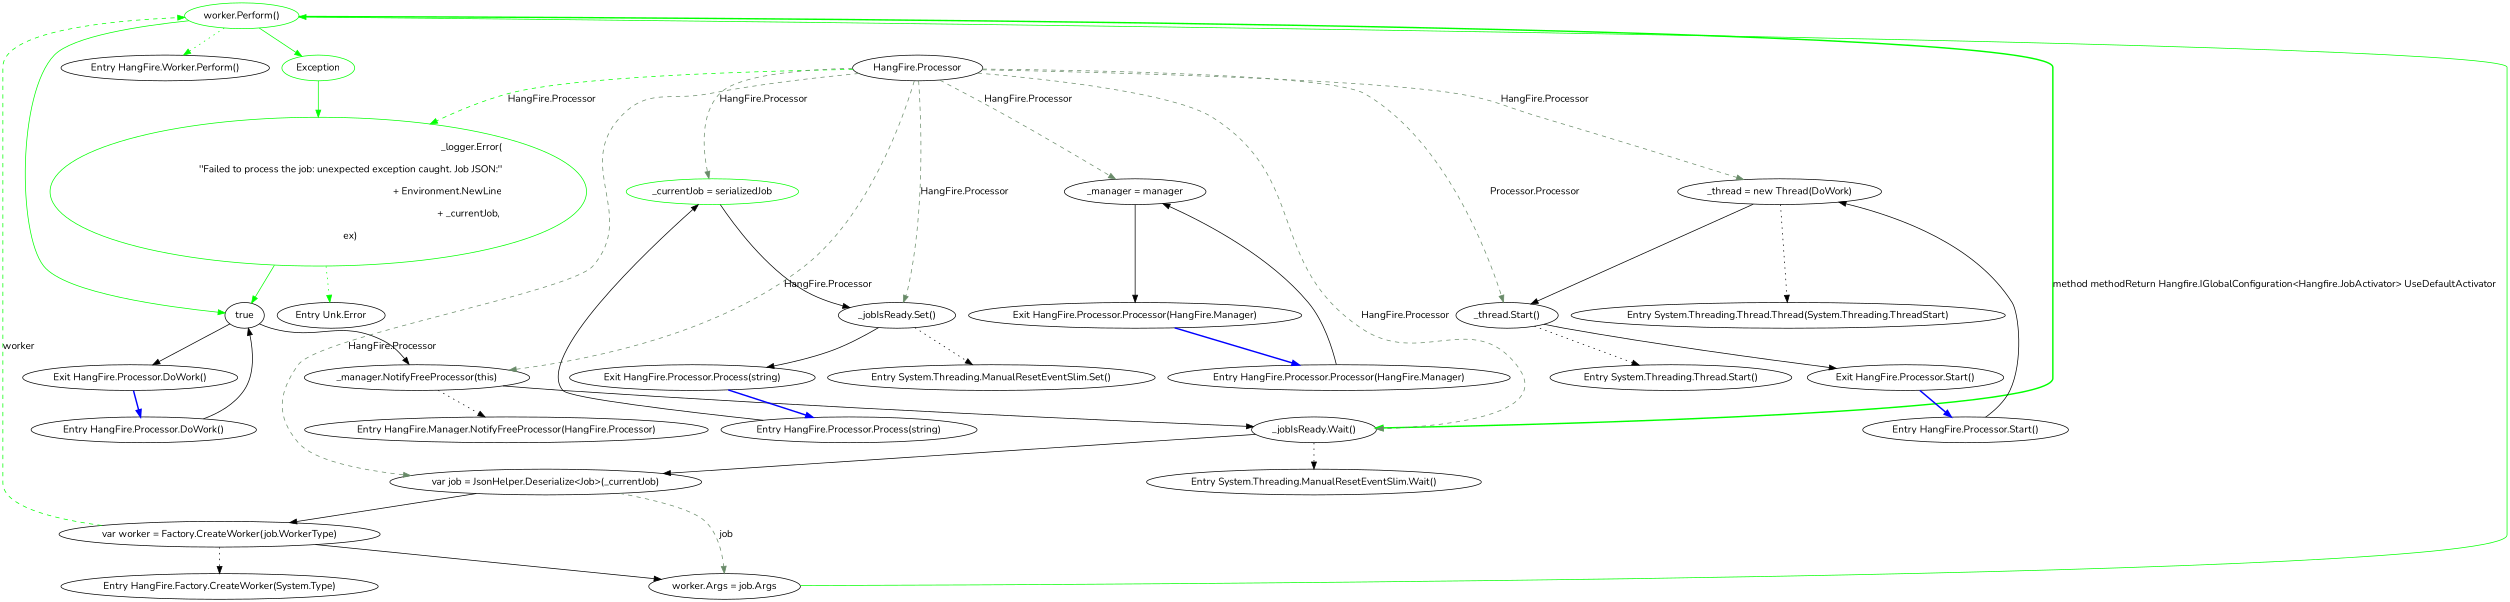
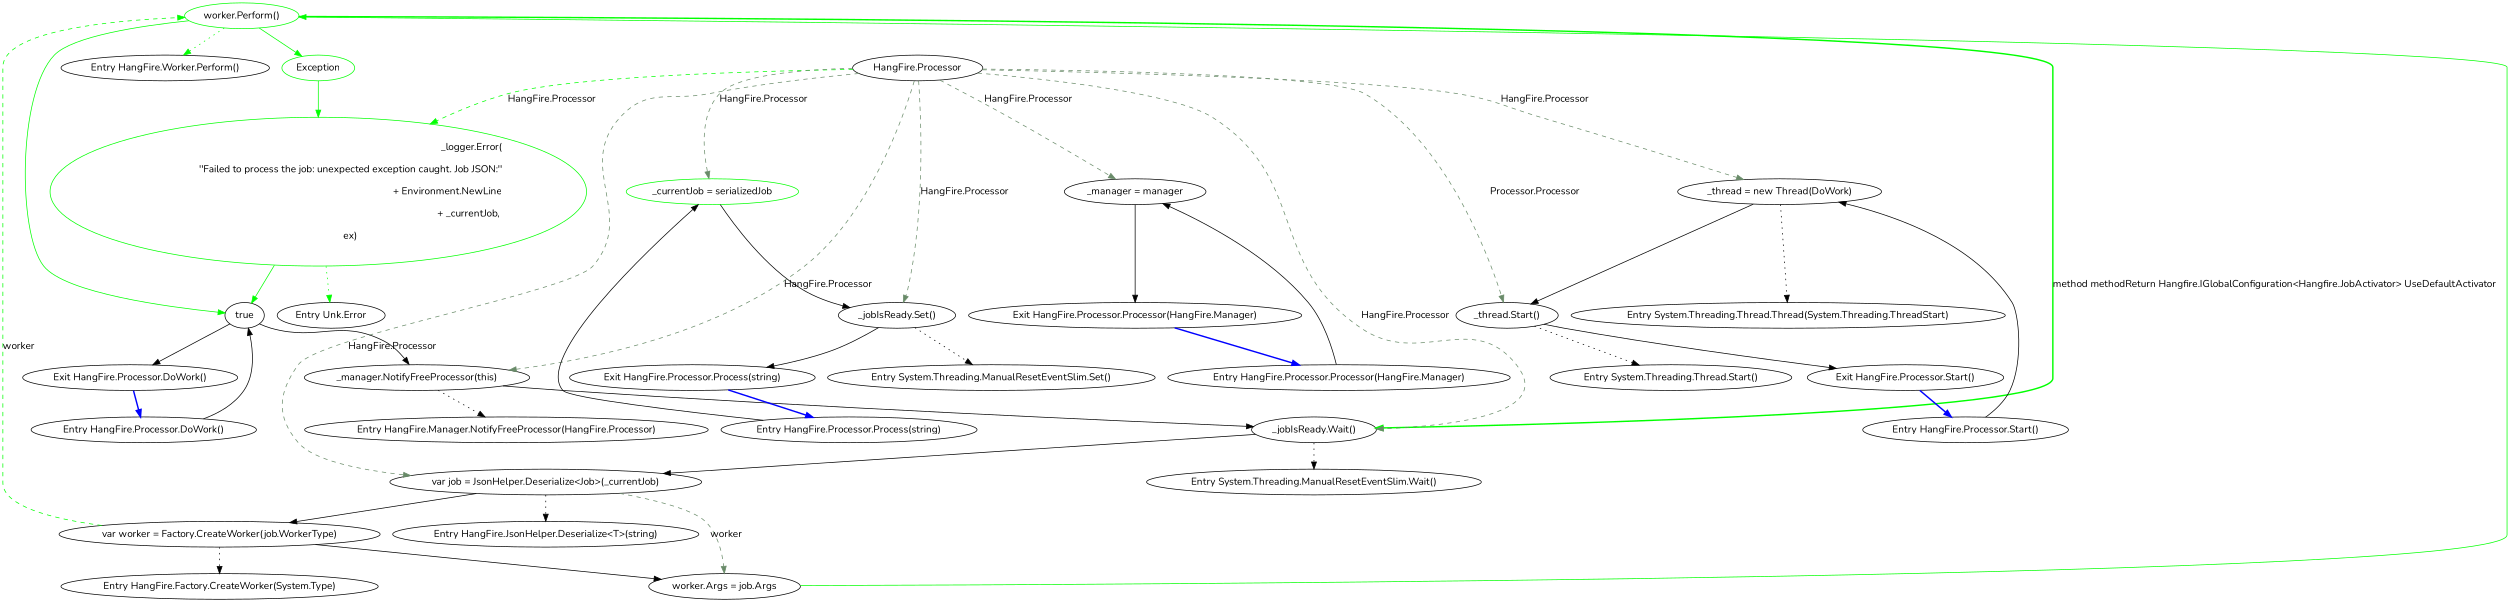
none -> (546, 534)
(726, 534) -> (726, 534)
